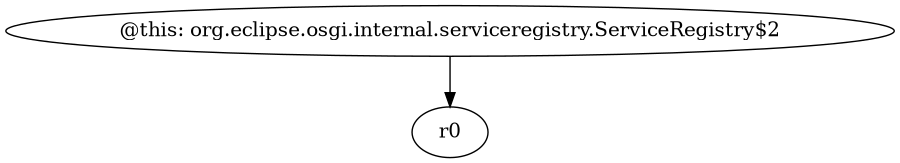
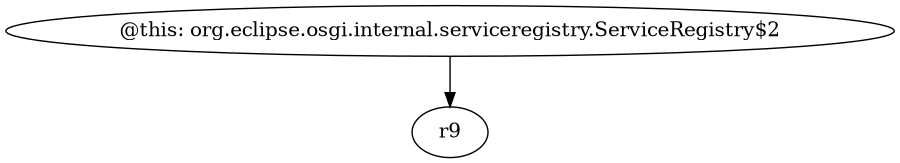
(450, 132) -> (450, 132)
